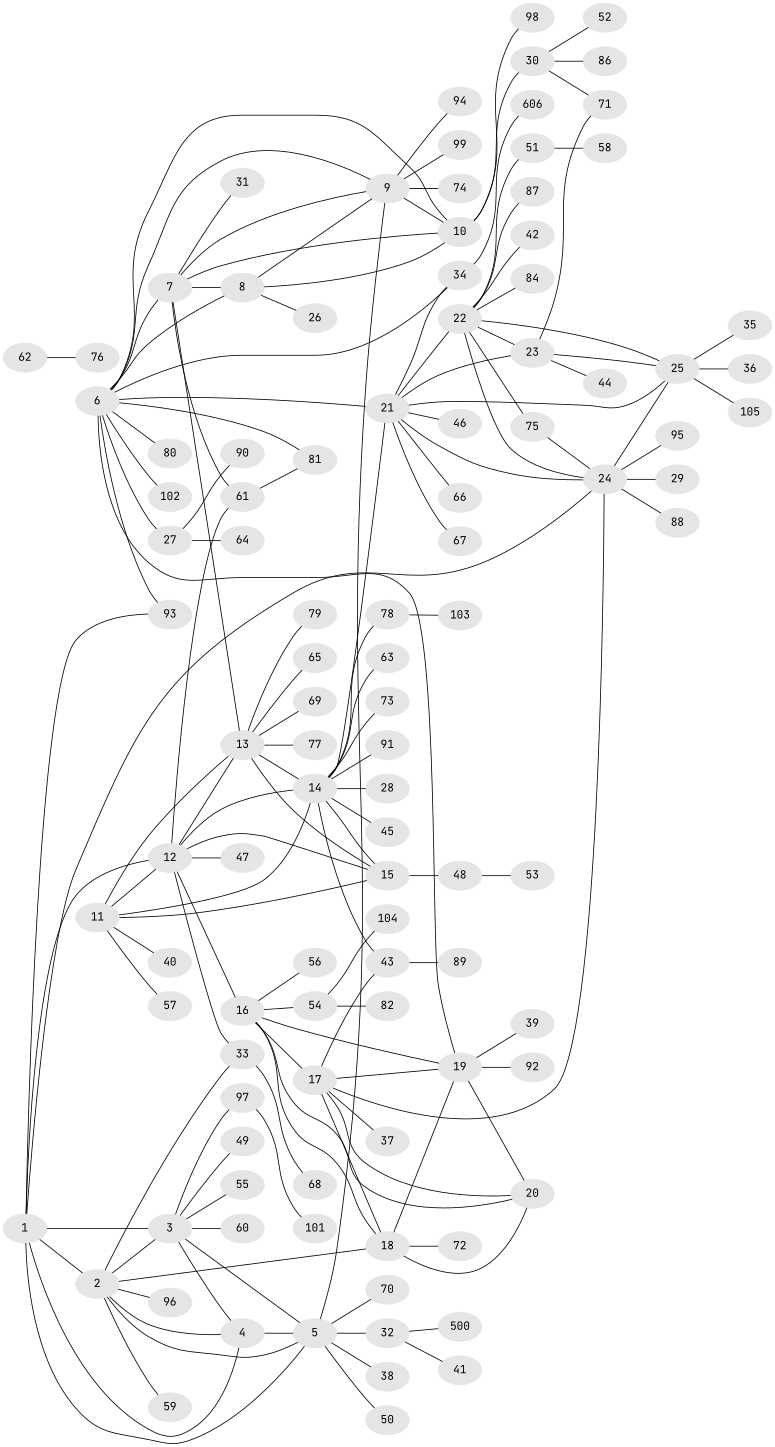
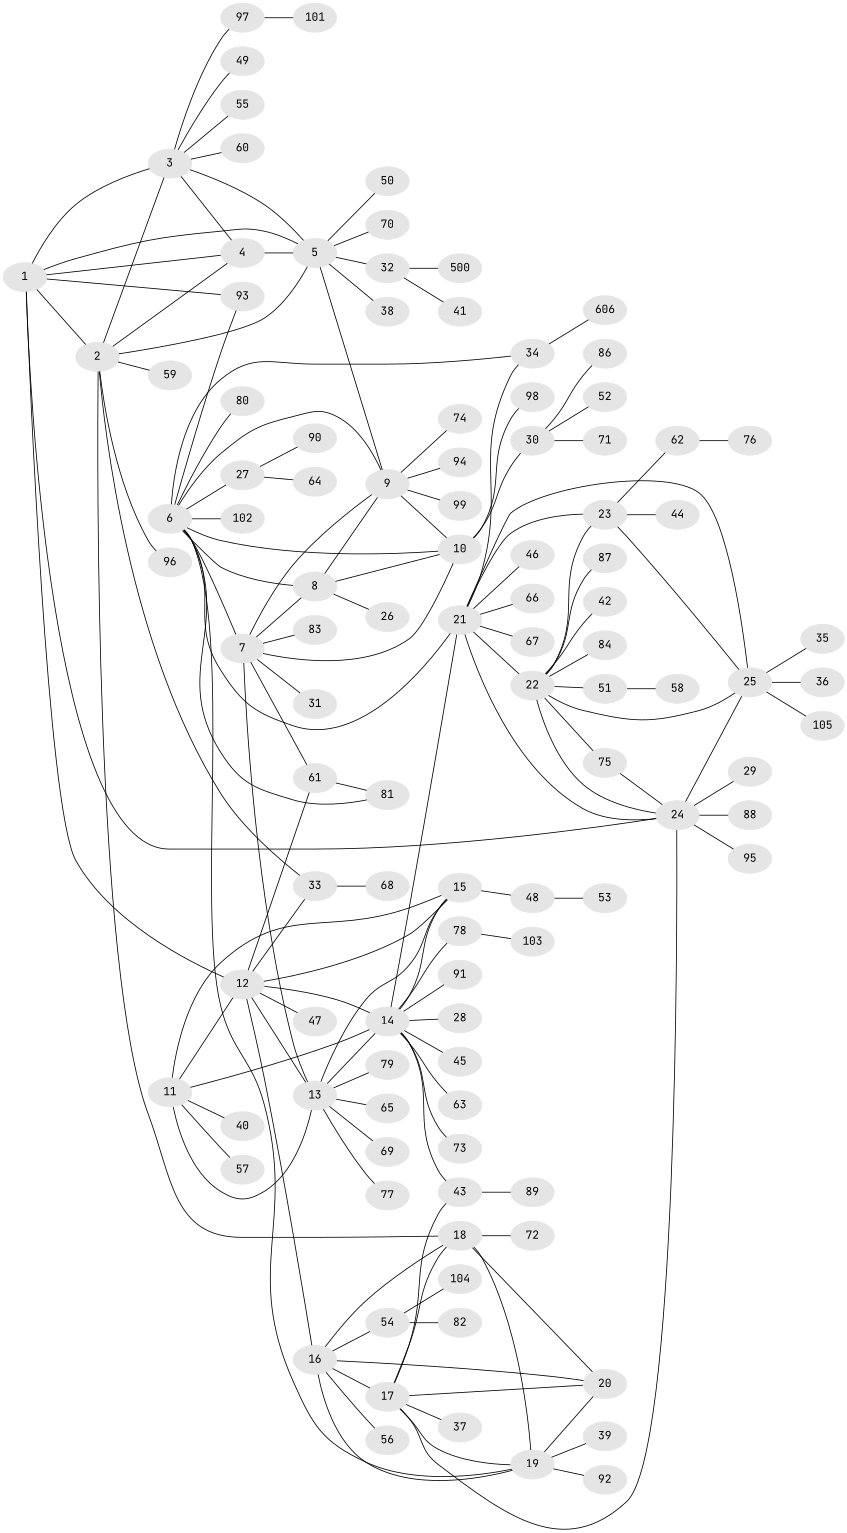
(563, 226) -> (644, 475)
none -> (315, 630)
